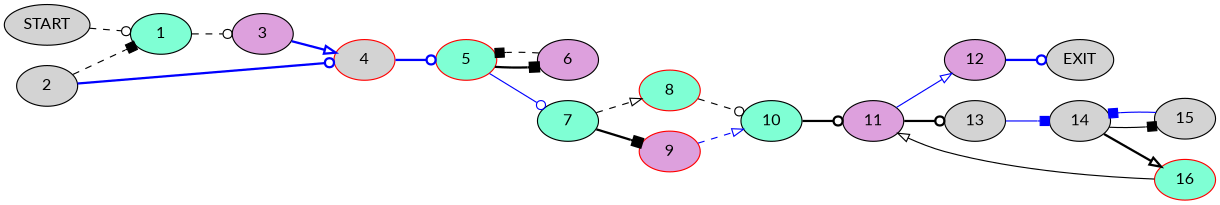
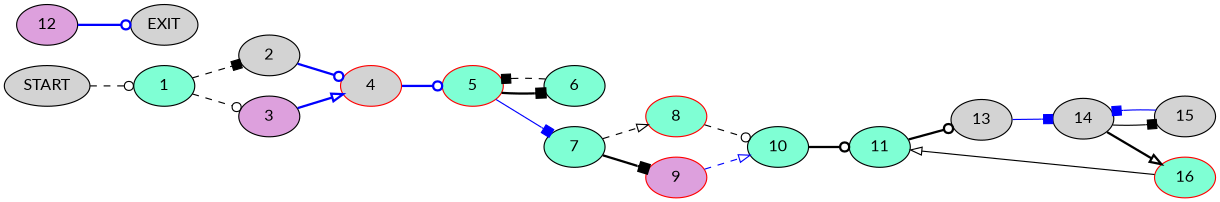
(568, 60) -> (575, 86)
(99, 62) -> (211, 72)
(513, 88) -> (519, 113)
(919, 93) -> none
(873, 121) -> (880, 147)
